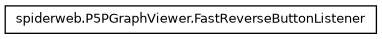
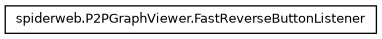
(191, 20) -> (191, 20)
